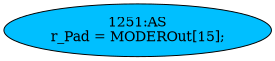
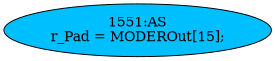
(138, 30) -> (138, 30)
